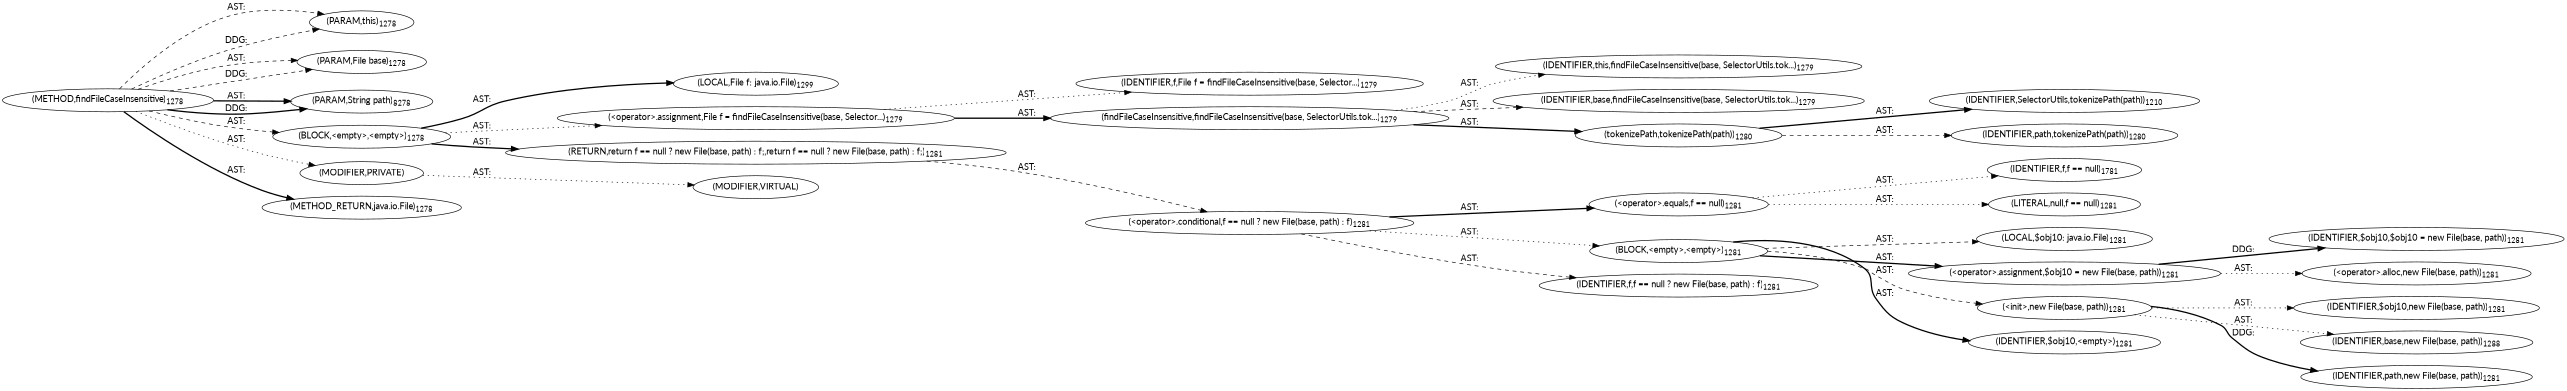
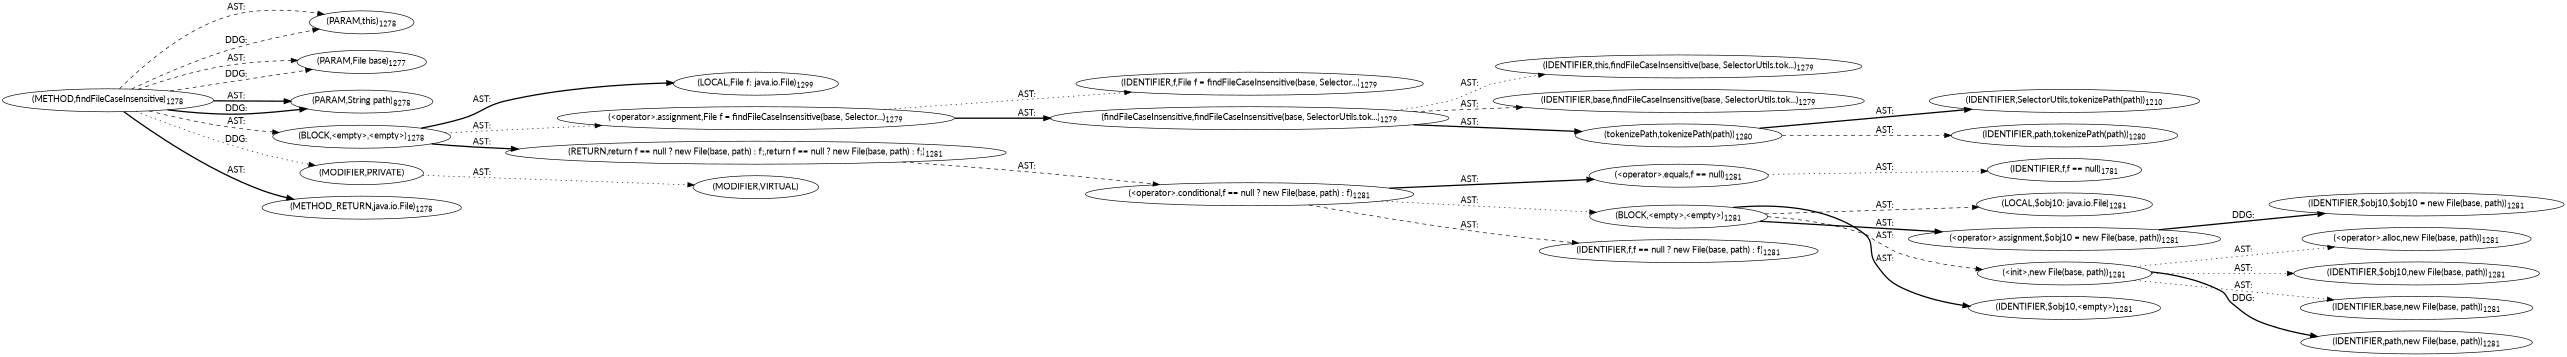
(397, 61) -> (397, 61)
(238, 140) -> (238, 140)
(2064, 204) -> none
(2258, 273) -> (2231, 257)
(2492, 341) -> (2492, 307)
